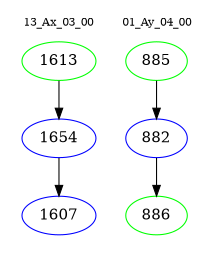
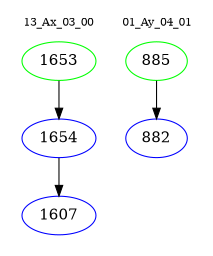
(157, 23) -> (157, 23)
(59, 61) -> (59, 61)
(157, 216) -> none
